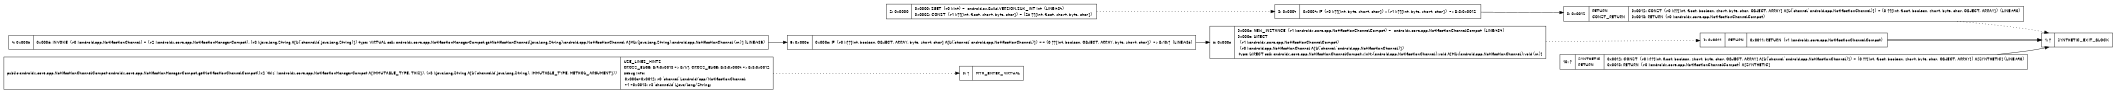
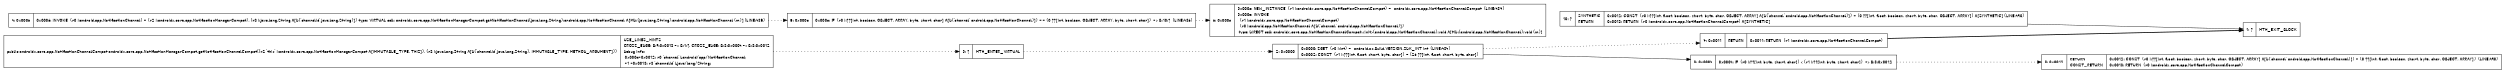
(1184, 12) -> (1585, 57)
(1520, 12) -> (1967, 62)
(2001, 26) -> none
(1254, 36) -> (1255, 14)
(2083, 40) -> (2278, 29)
(1621, 41) -> (1590, 46)
(776, 42) -> (776, 20)
(1201, 42) -> (1201, 20)
none -> (1146, 52)
